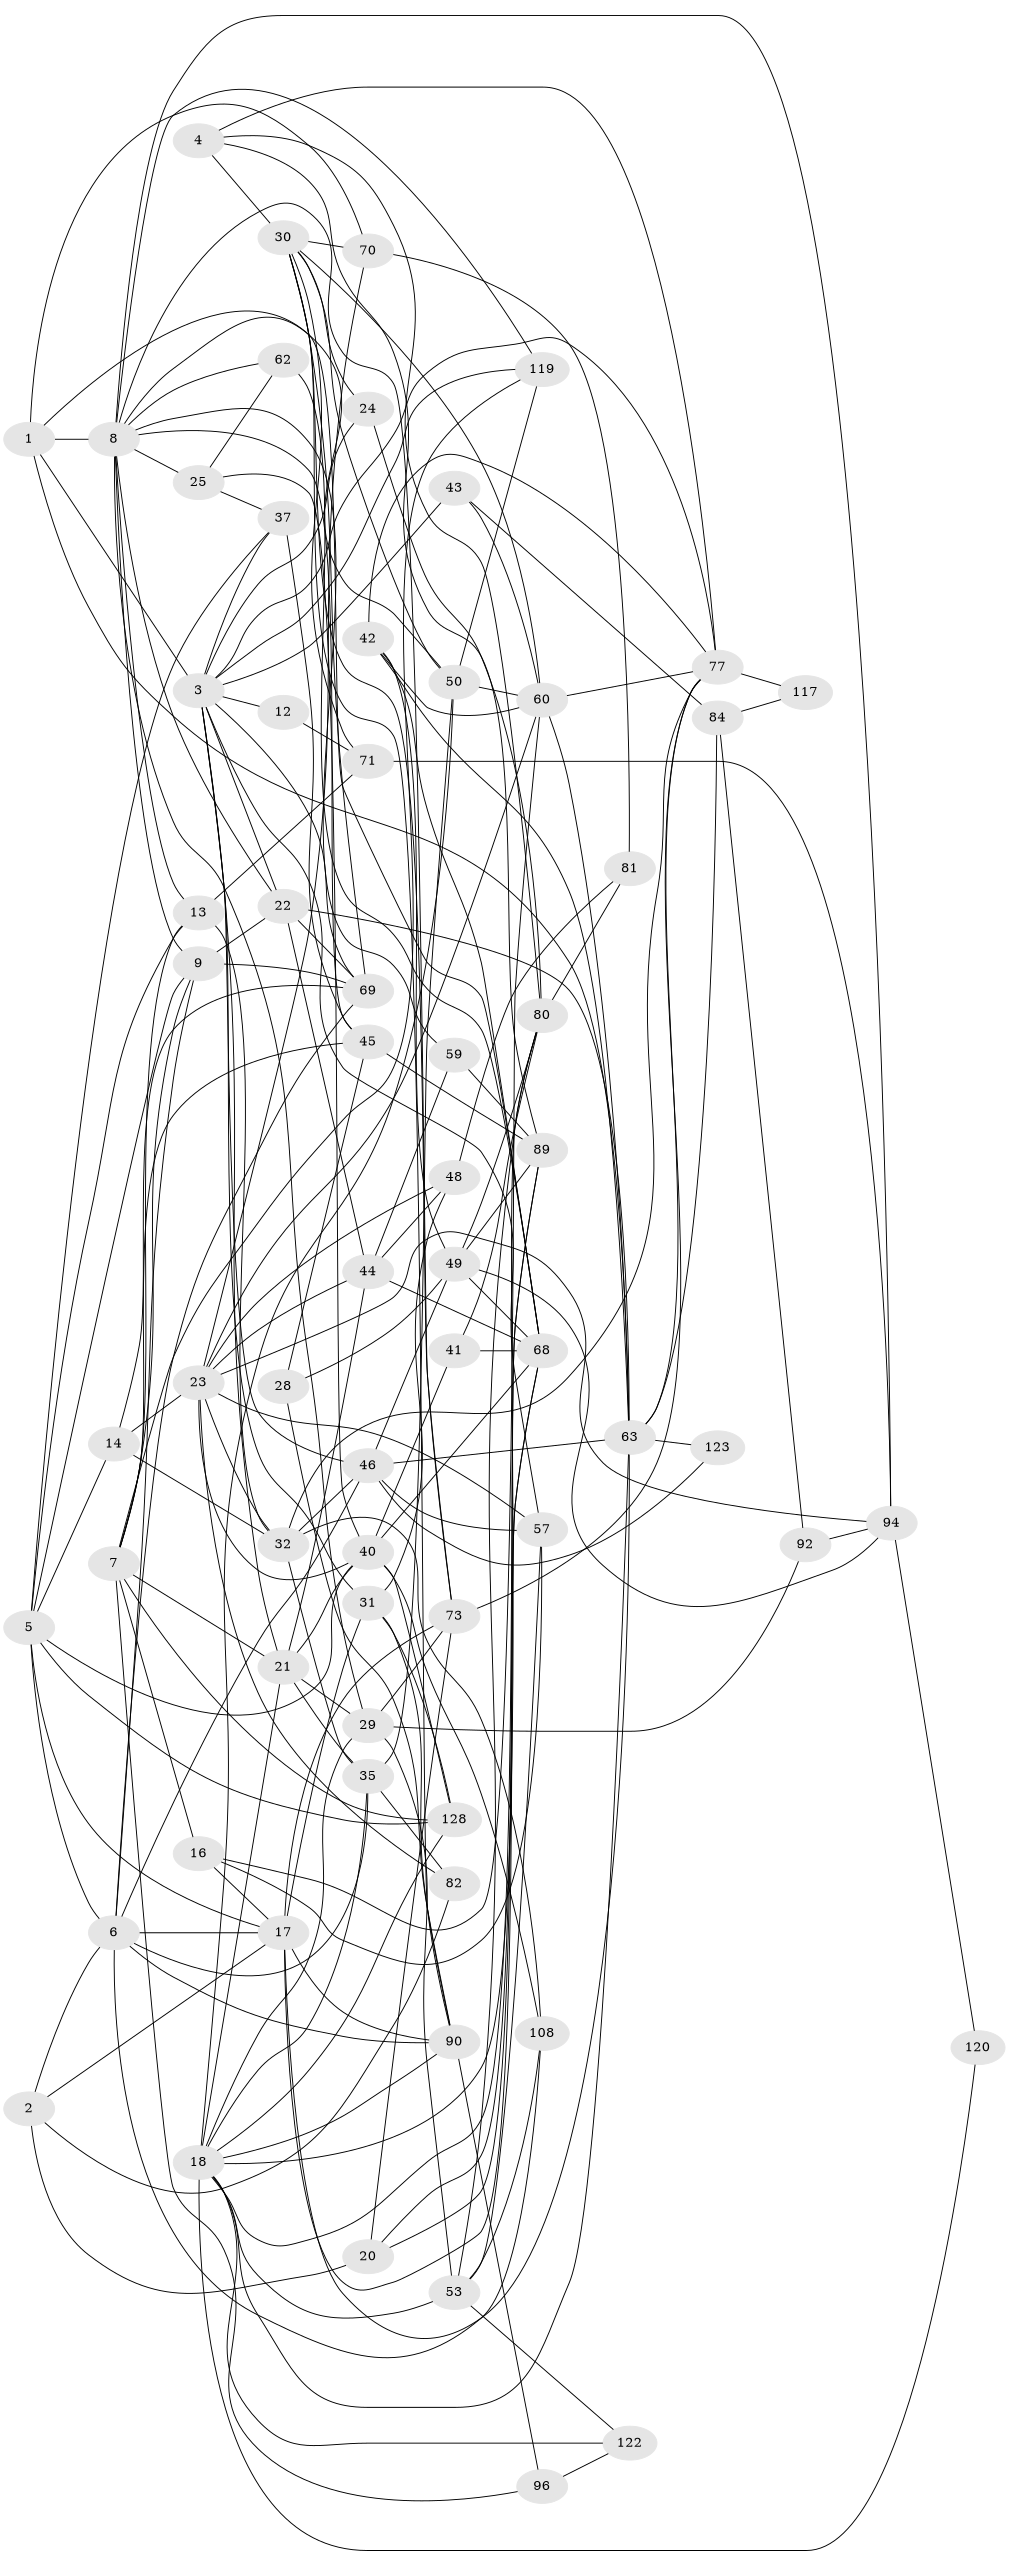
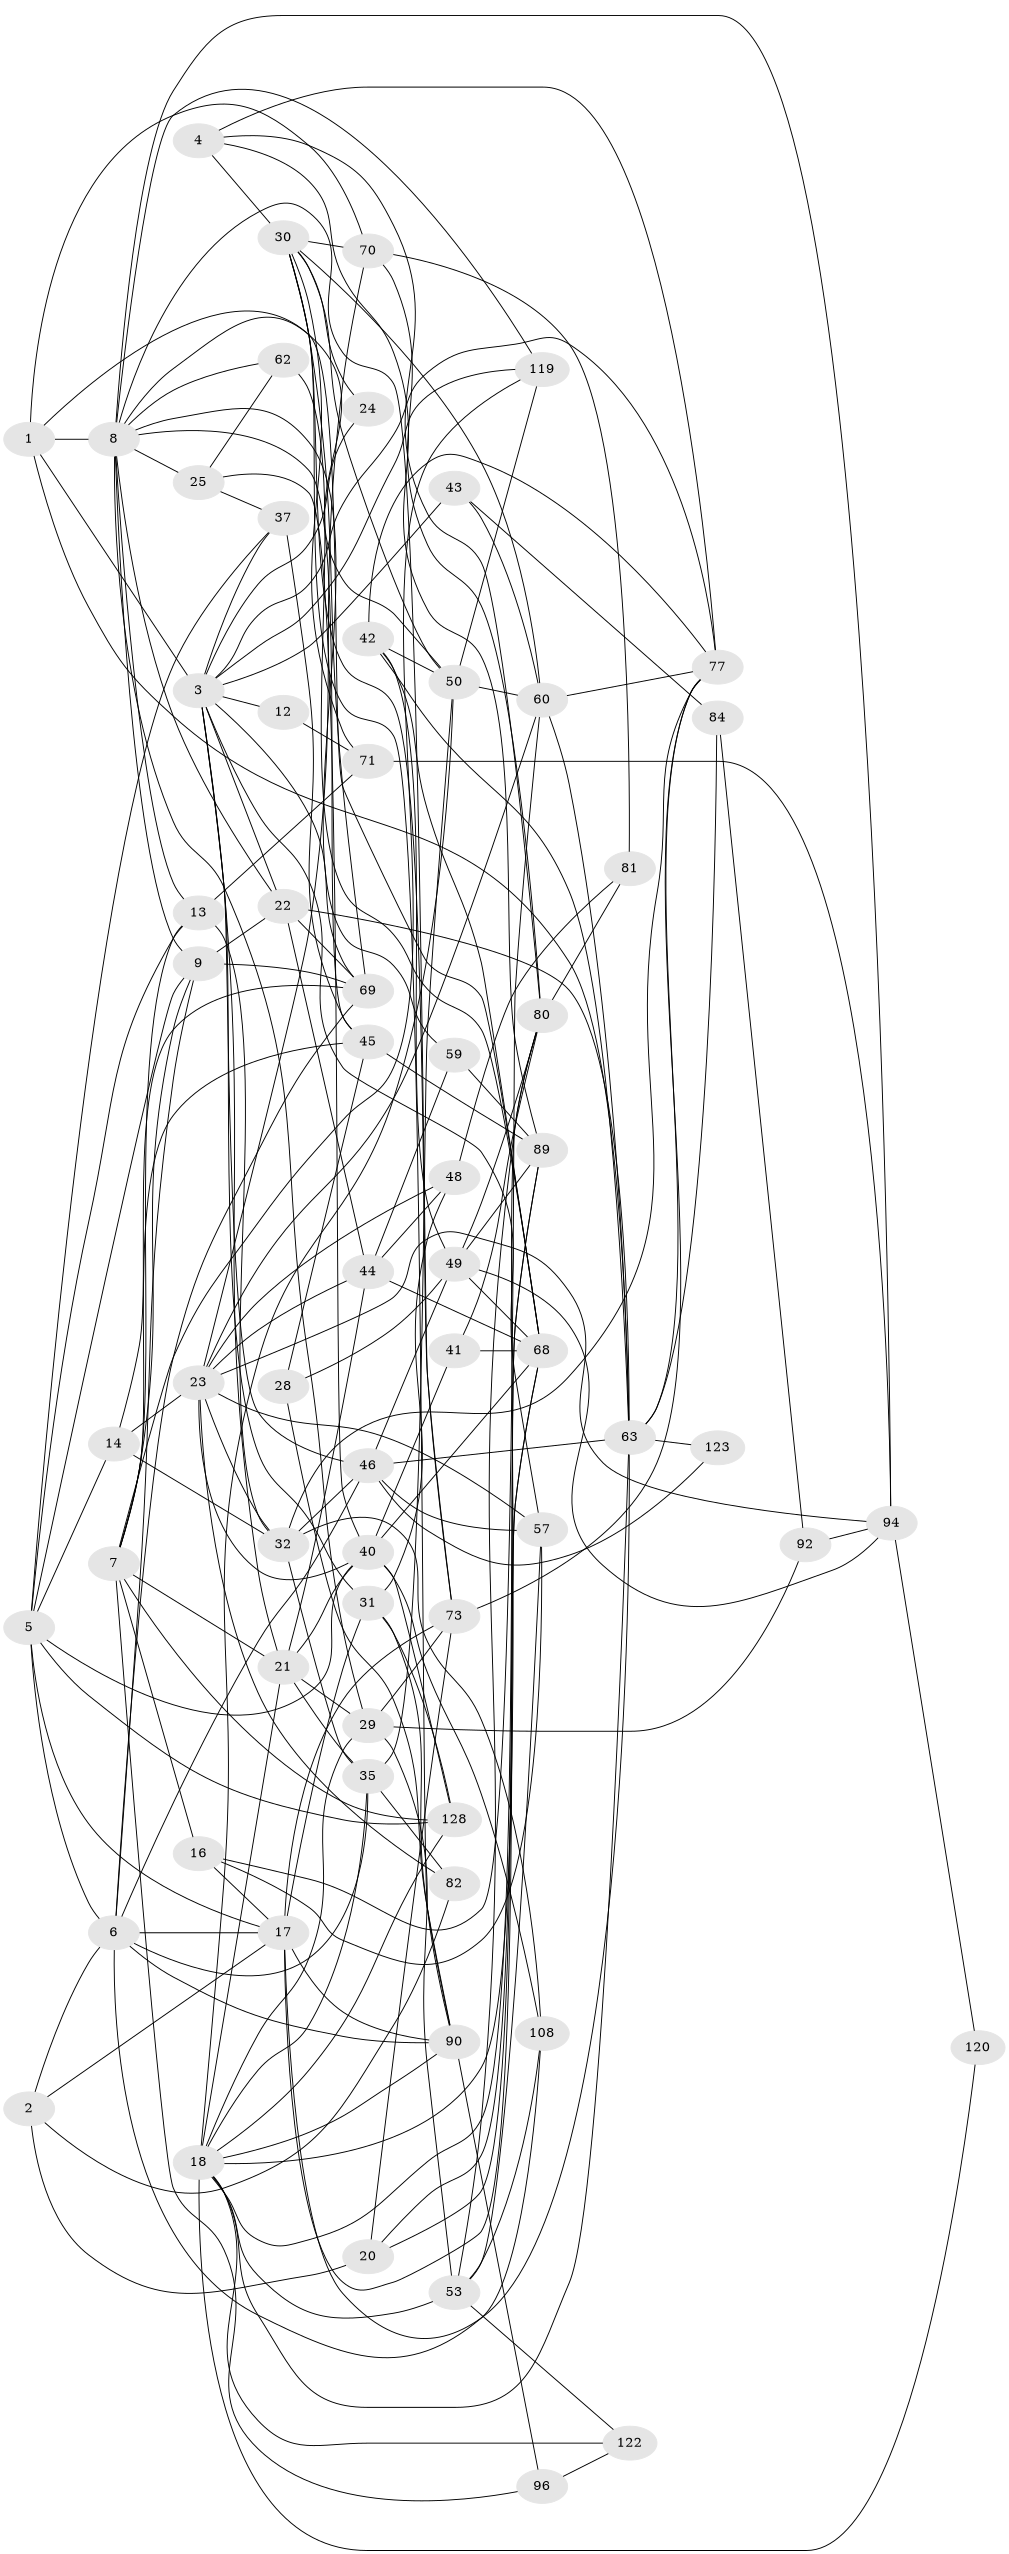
(456, 619) -> (486, 619)
(805, 693) -> none
(438, 712) -> (420, 665)
